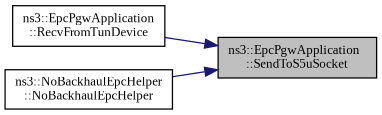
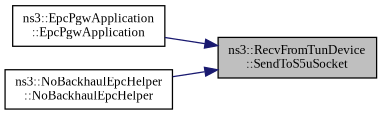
(89, 26) -> (89, 26)
(297, 58) -> (297, 58)
